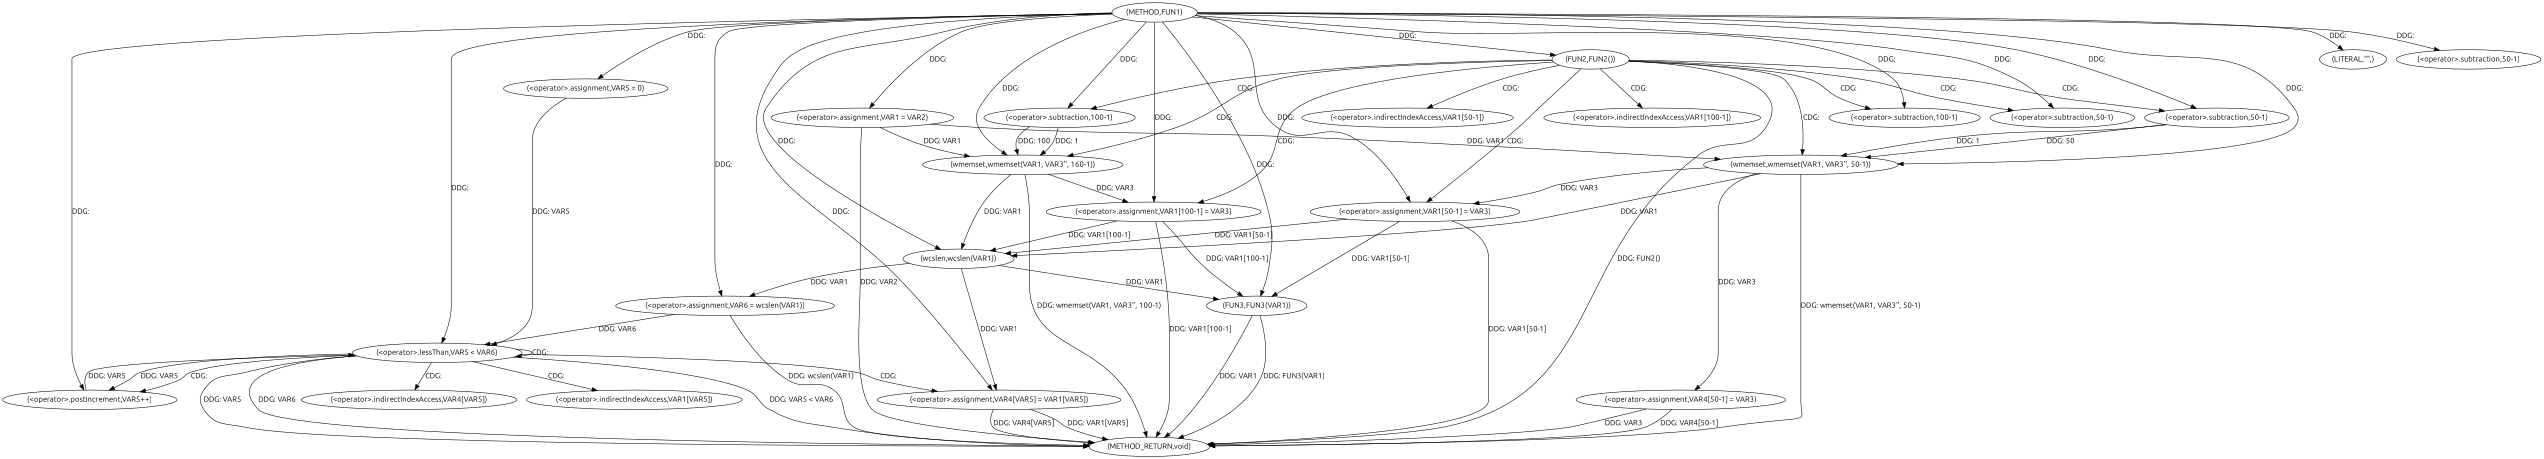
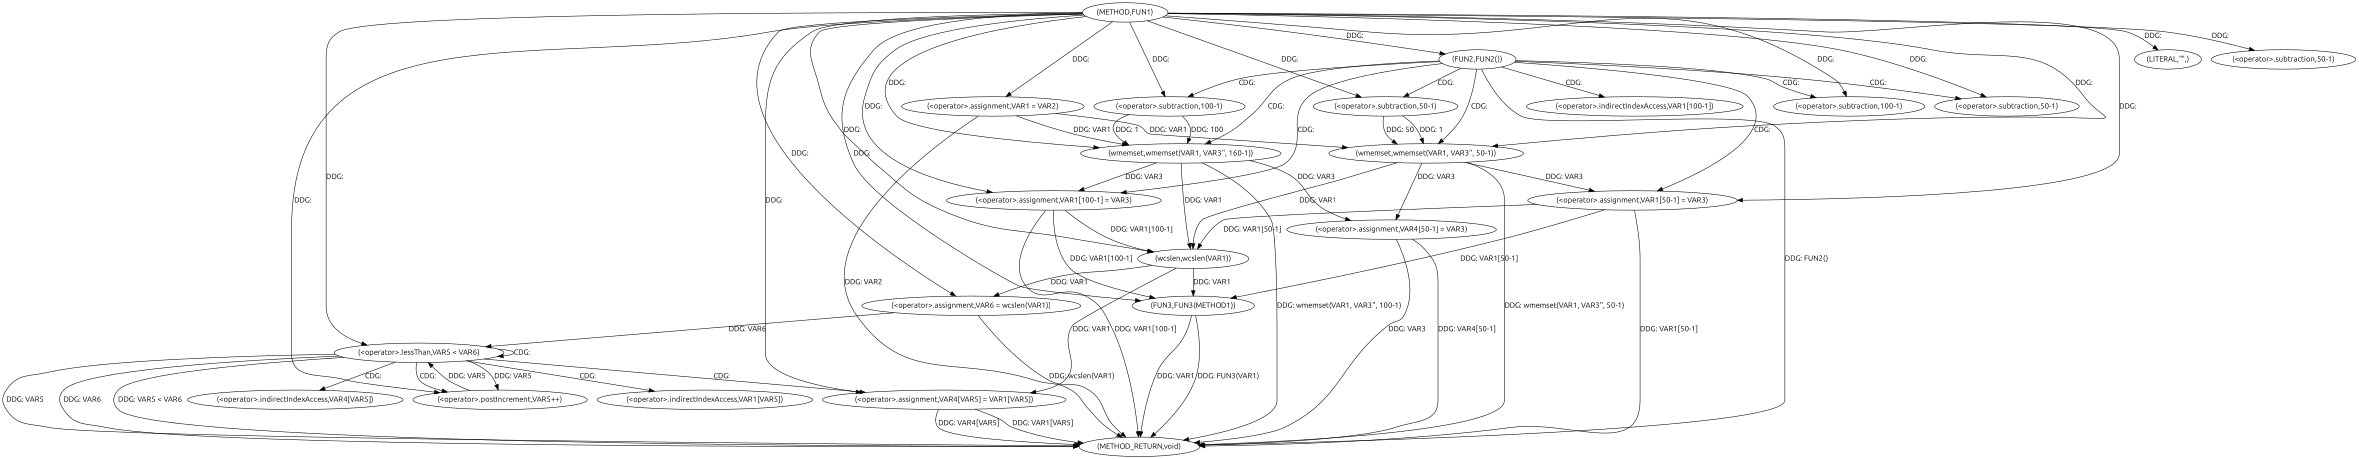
(586, 89) -> none
(1408, 118) -> none
none -> (1301, 185)
(1257, 306) -> (1193, 306)
